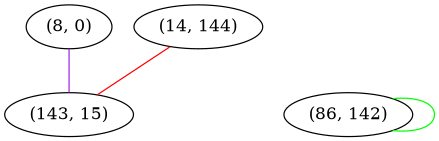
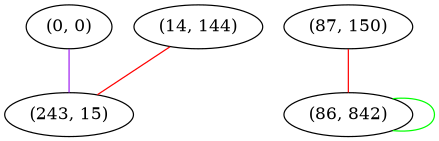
(69, 27) -> (69, 27)
none -> (348, 27)
(69, 115) -> (69, 115)
(348, 115) -> (348, 115)
